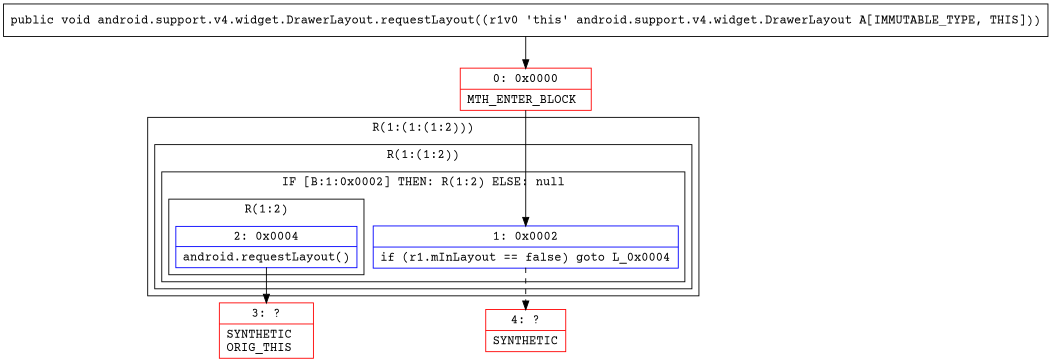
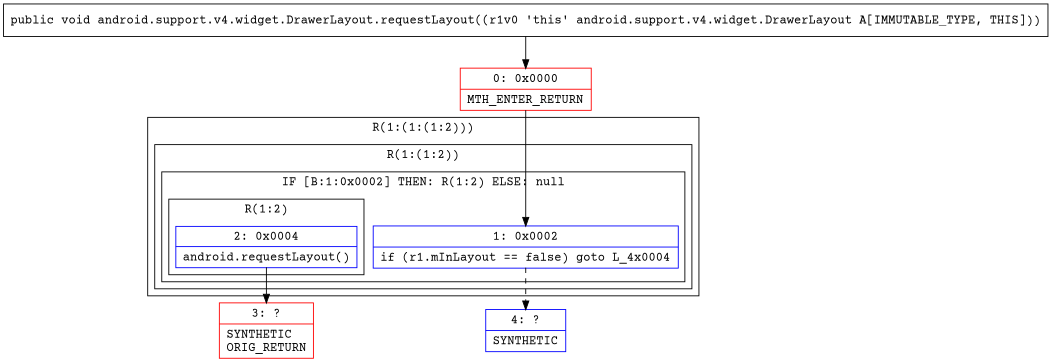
(522, 99) -> (526, 99)
(526, 257) -> (526, 257)
(526, 331) -> (526, 331)
(259, 347) -> (266, 347)
